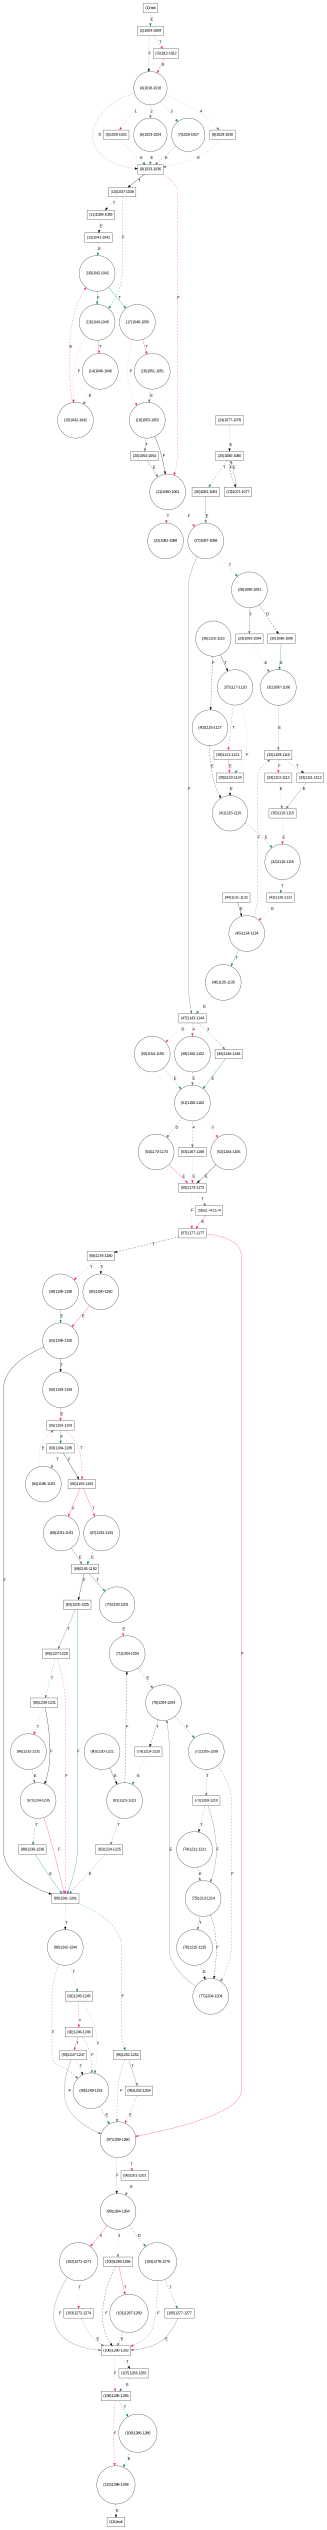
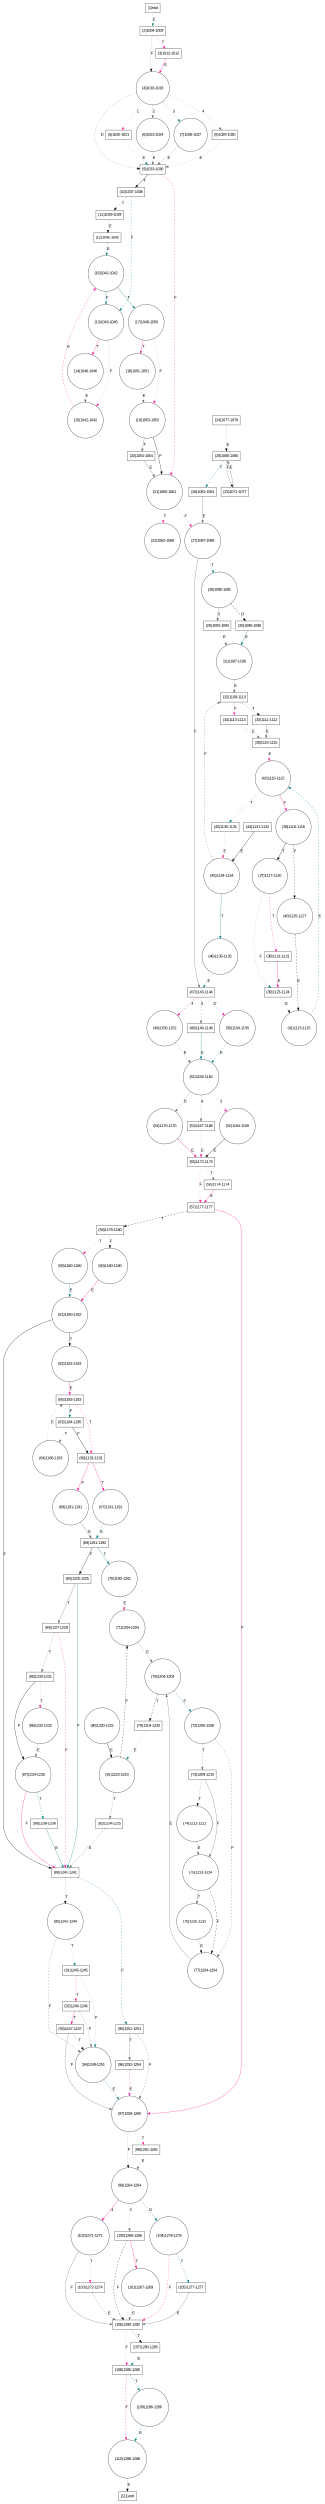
none -> (283, 802)
